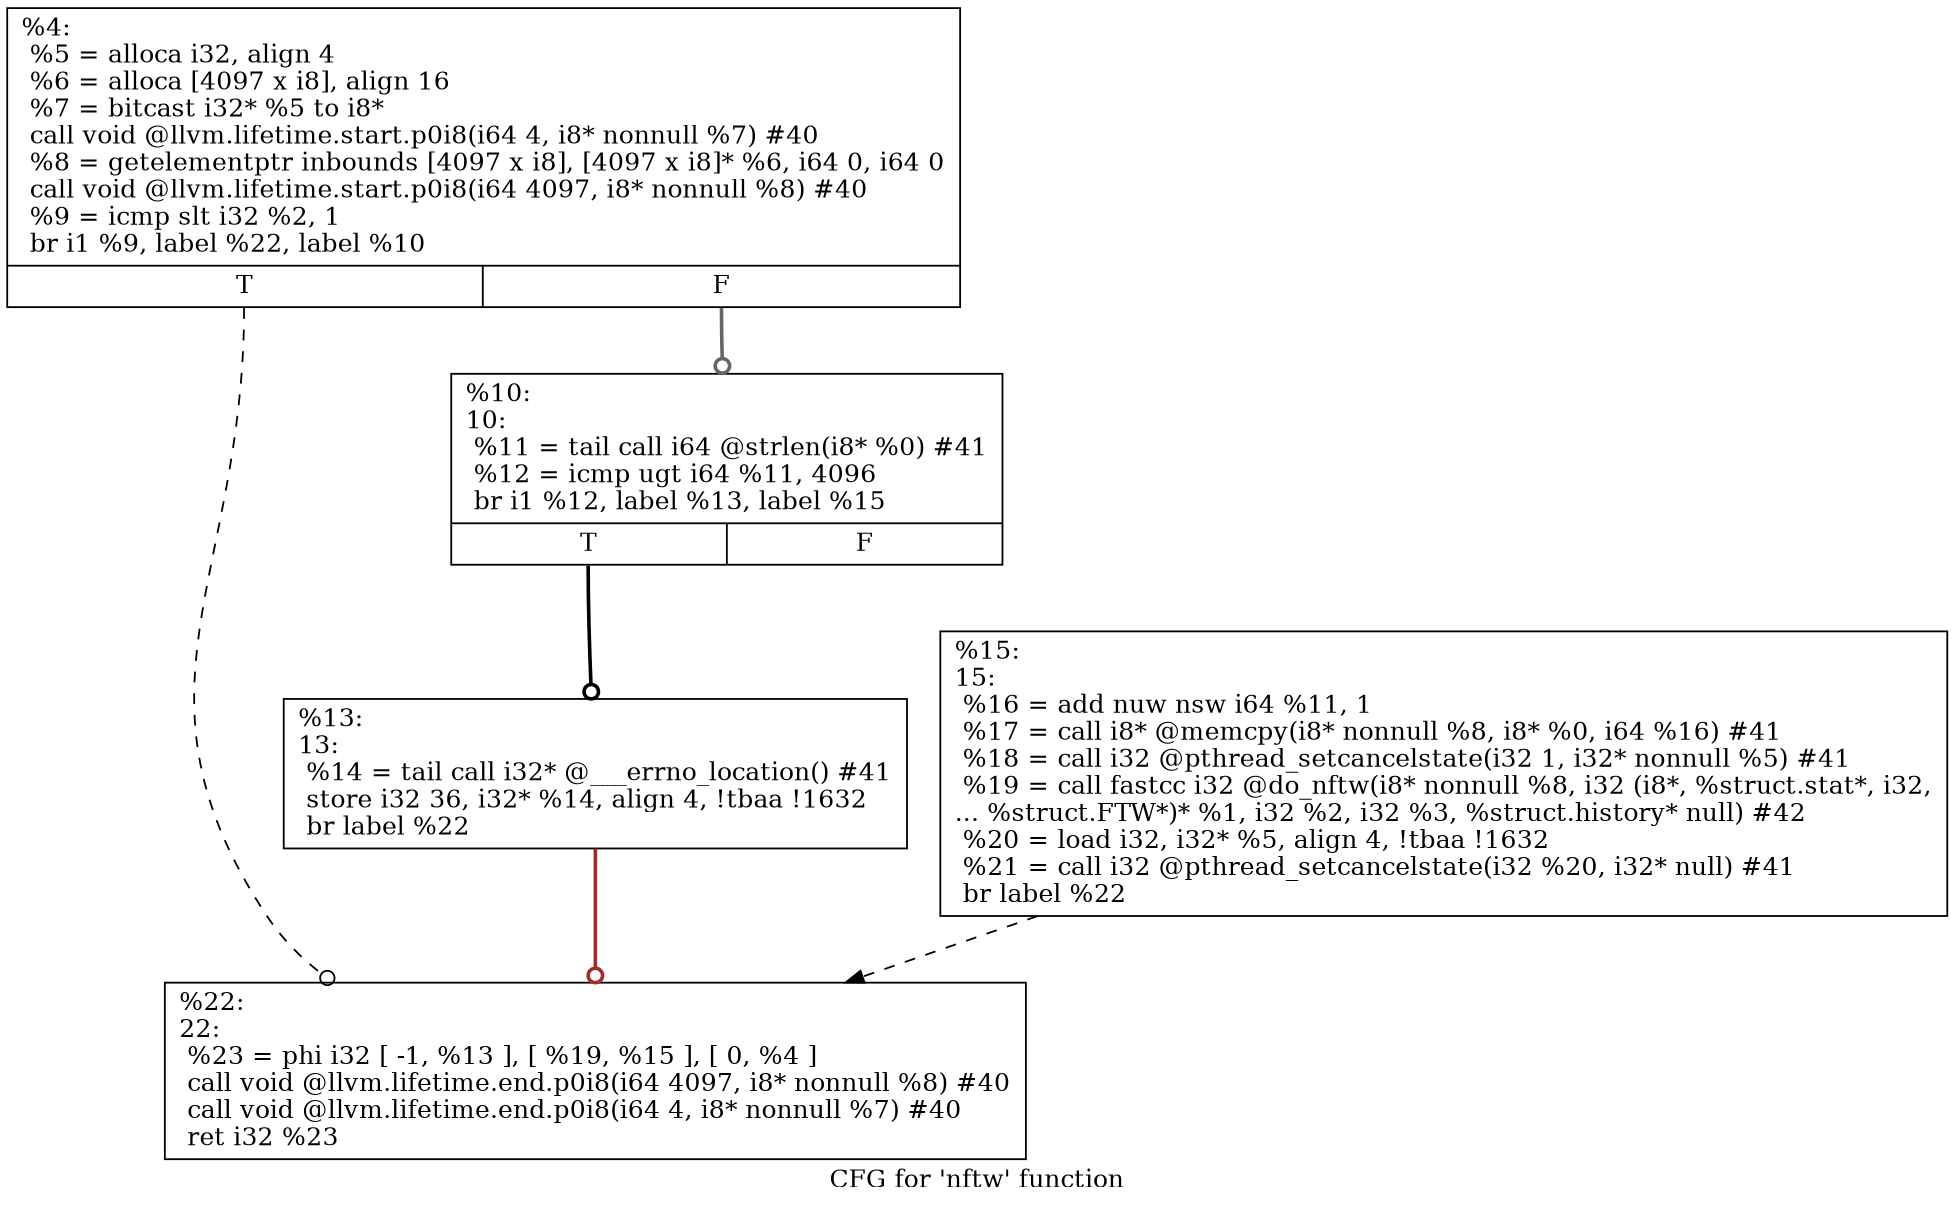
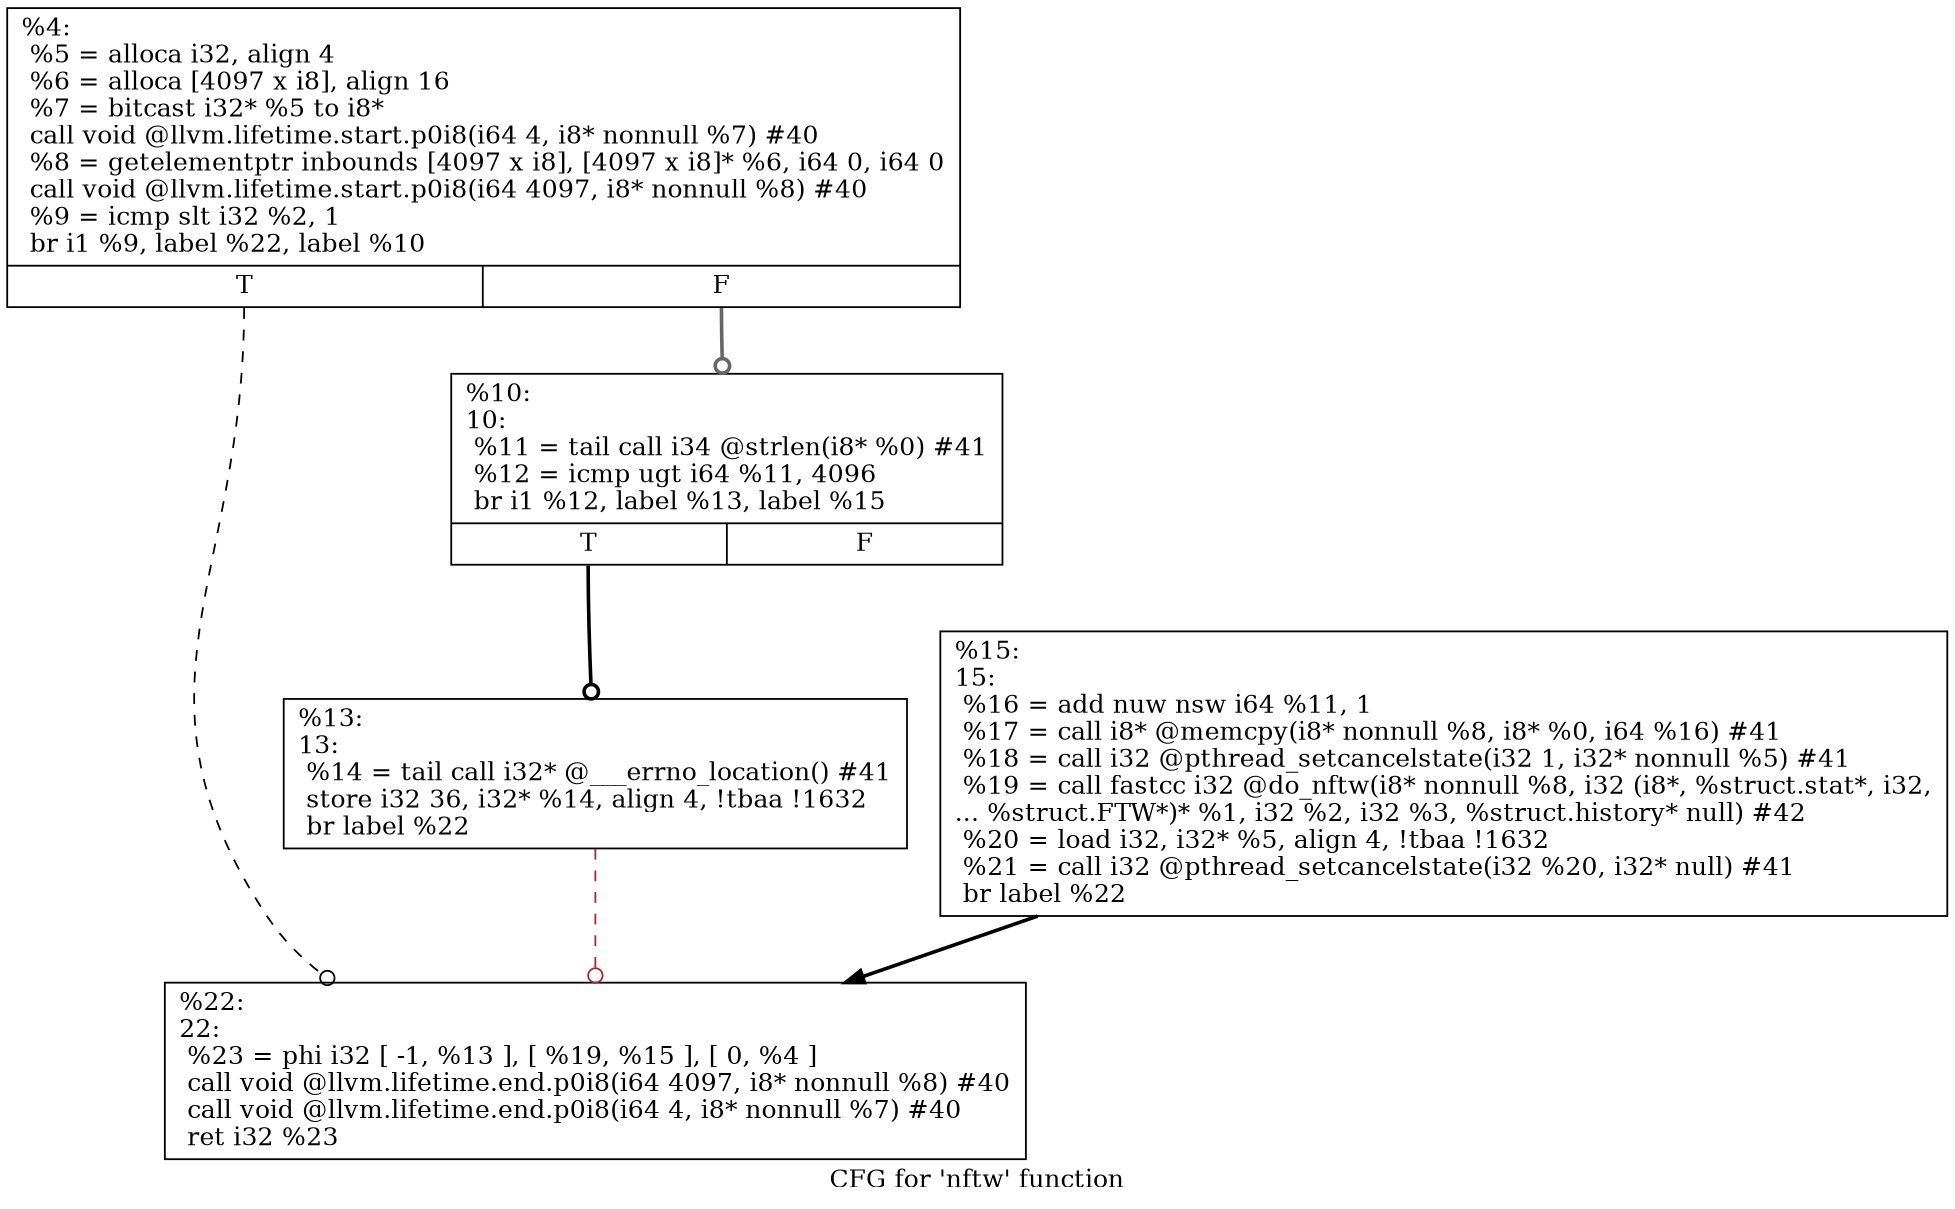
(727, 448) -> (727, 448)
(595, 908) -> (595, 908)
(950, 946) -> (950, 946)
